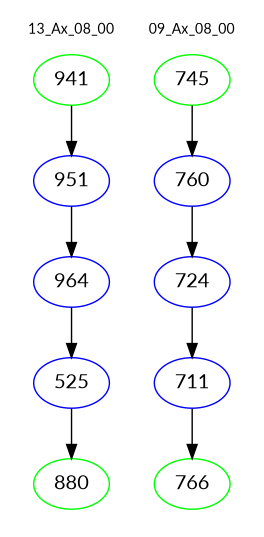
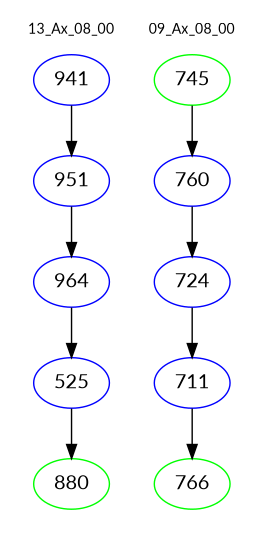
(72, 80) -> (72, 80)
